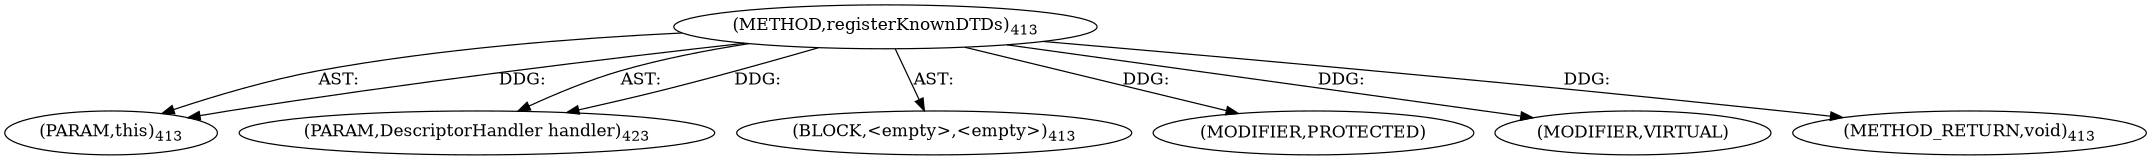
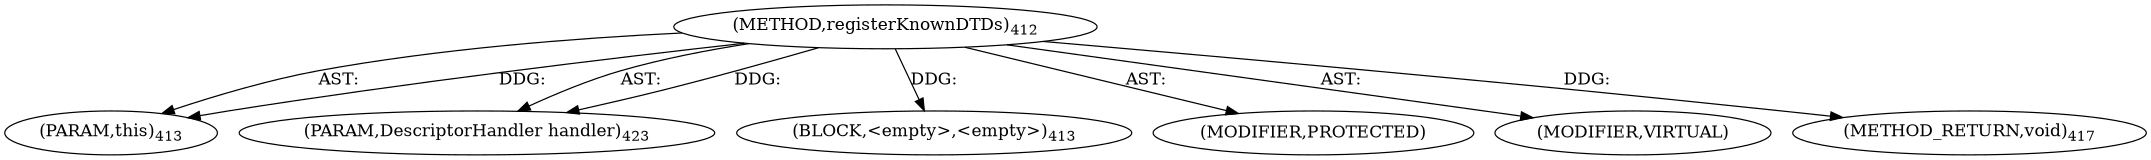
(1024, 25) -> (1024, 25)
(937, 80) -> (937, 80)
(1149, 80) -> (1149, 80)
(1344, 80) -> (1344, 80)
(2082, 131) -> (2082, 131)
